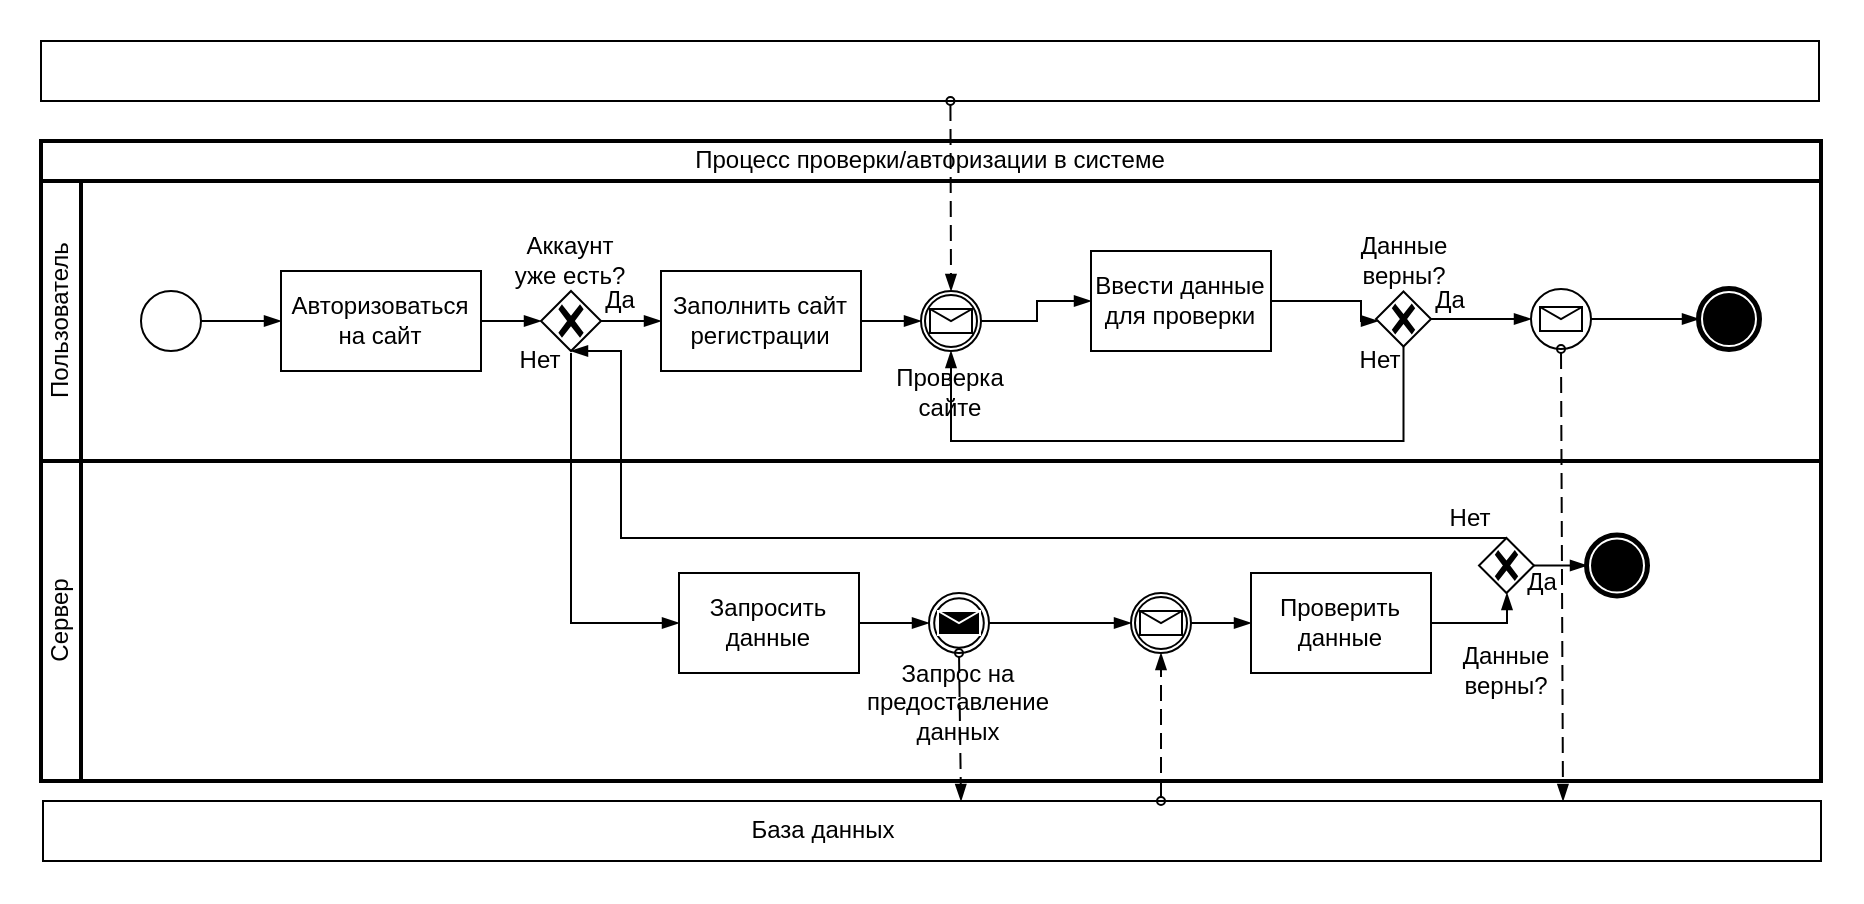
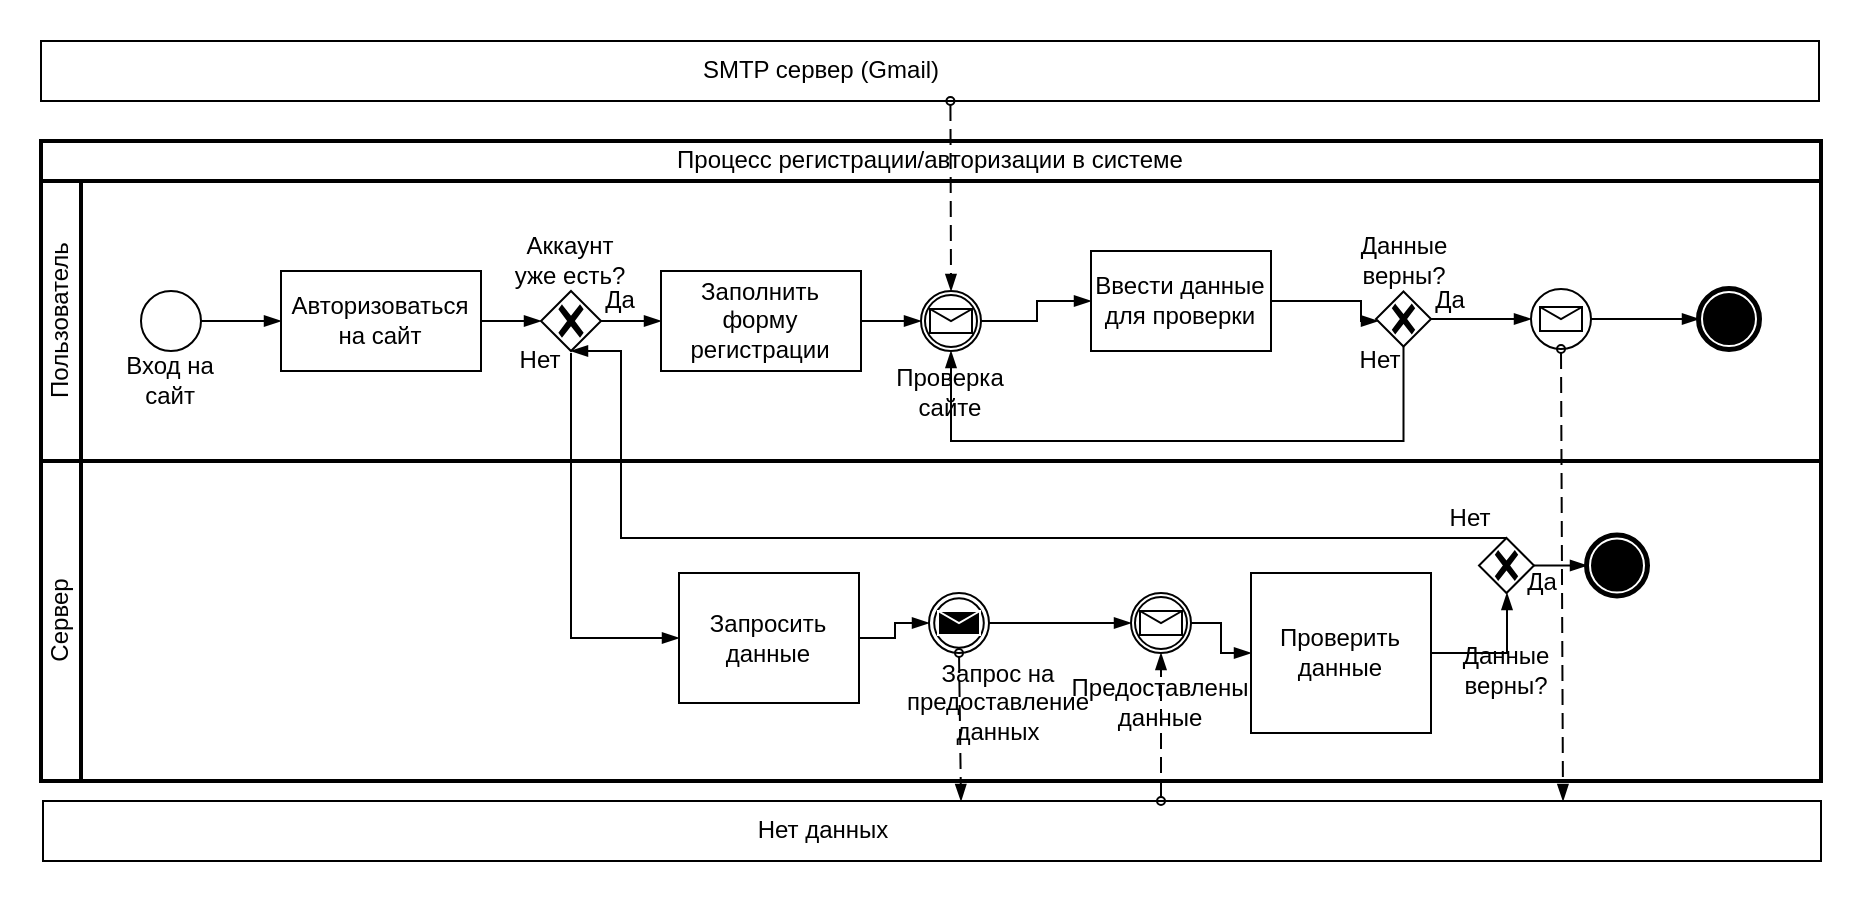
none -> (821, 71)
(931, 161) -> (931, 161)
(761, 321) -> (761, 321)
none -> (171, 381)
(769, 623) -> (769, 638)
(1341, 623) -> (1341, 653)
(959, 703) -> (999, 703)
none -> (1161, 703)
(824, 831) -> (824, 831)
